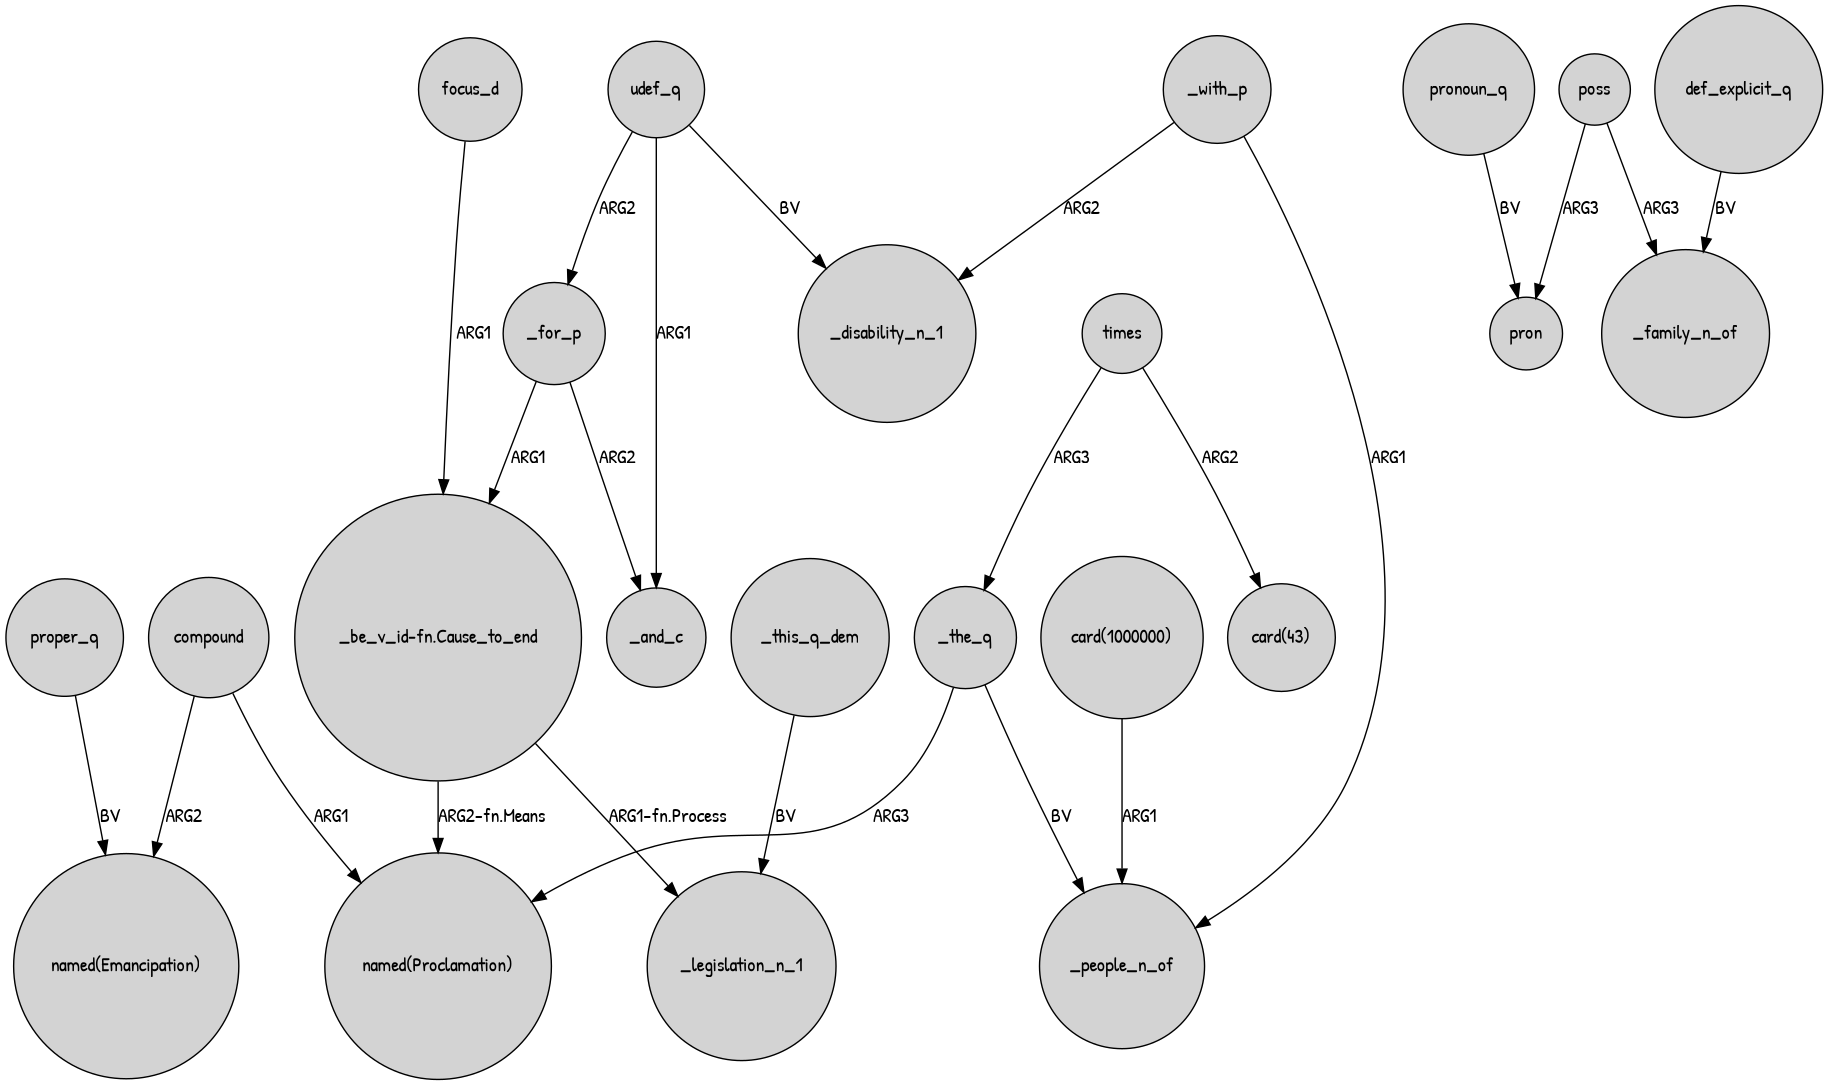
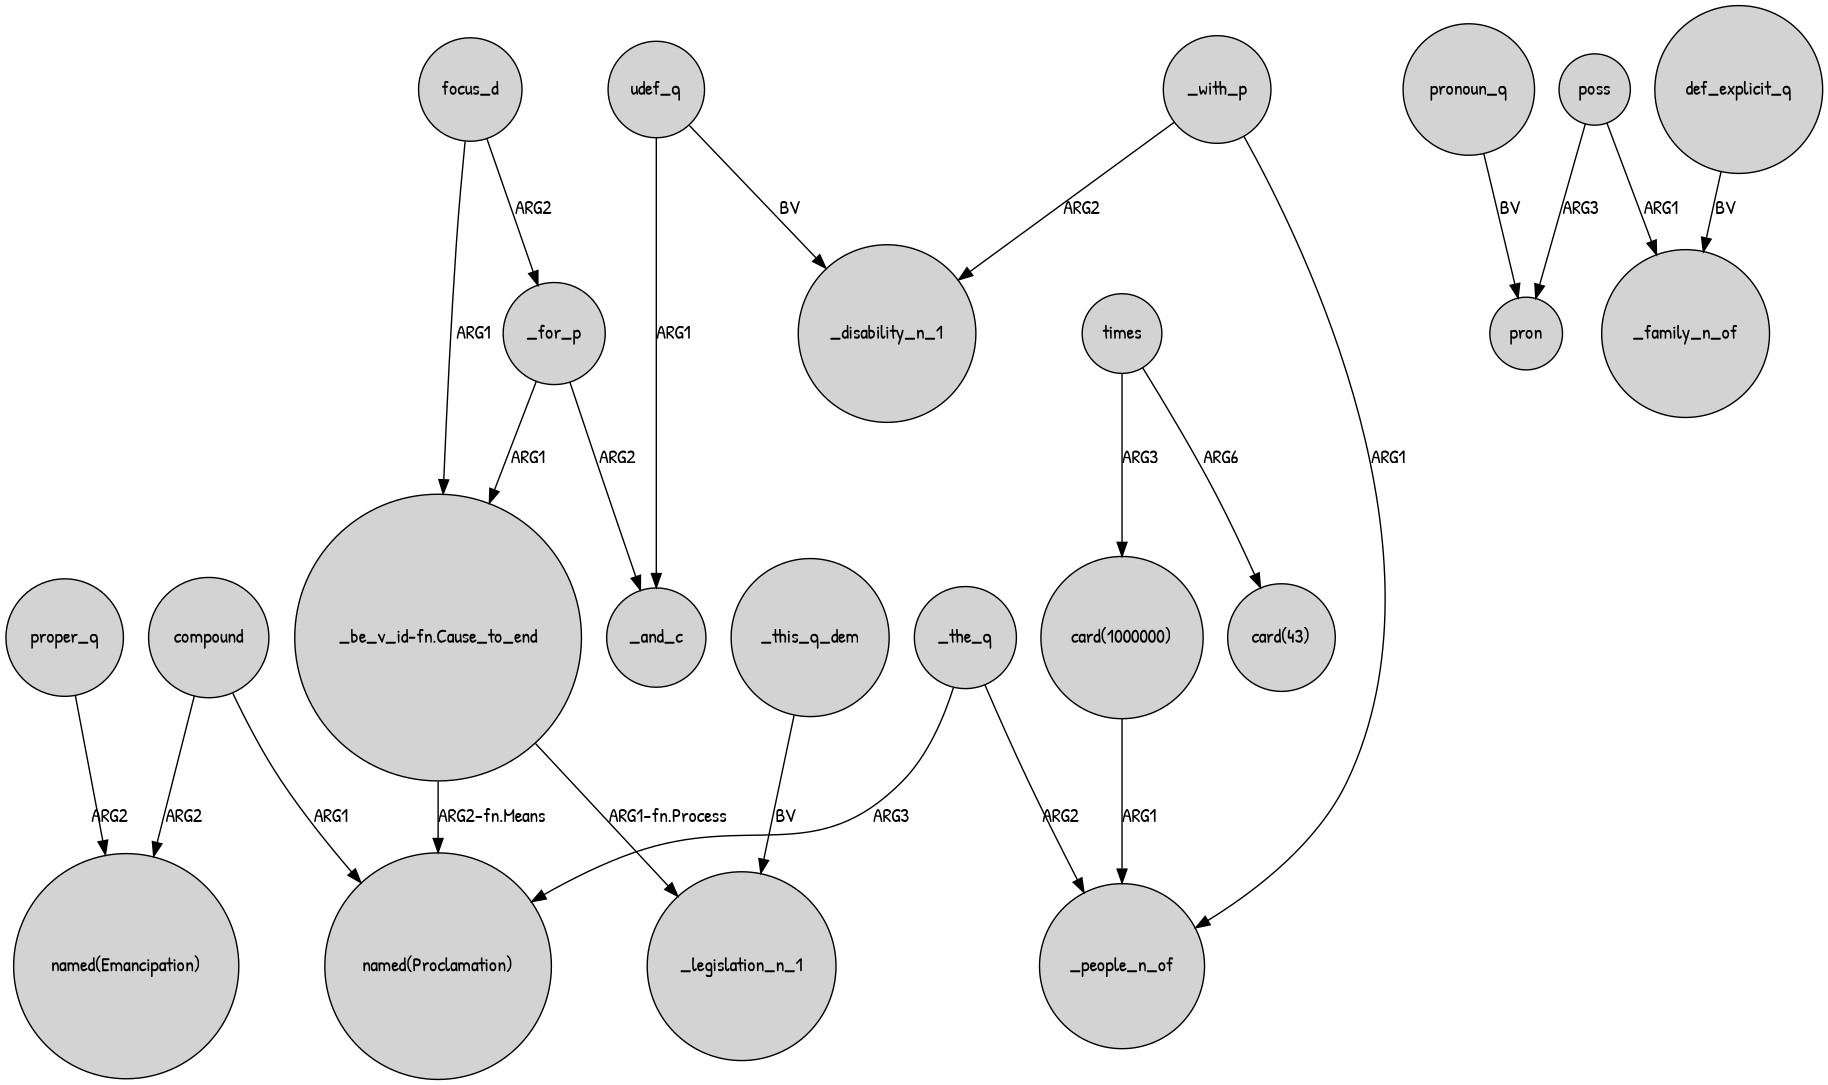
(598, 200) -> (510, 205)
(1661, 209) -> (1661, 209)
(1221, 458) -> (1221, 458)
(1041, 470) -> (1122, 458)
(110, 817) -> (110, 817)
(1061, 817) -> (1061, 817)
